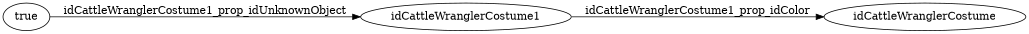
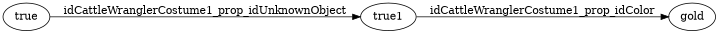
(466, 17) -> (388, 17)
(925, 17) -> (692, 17)
